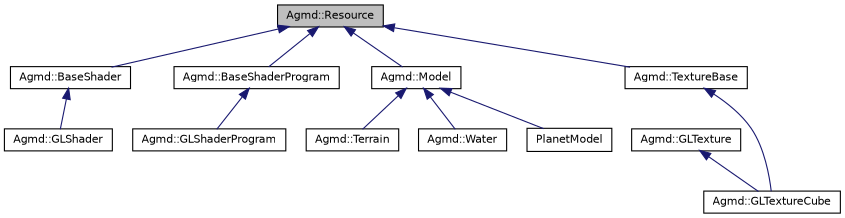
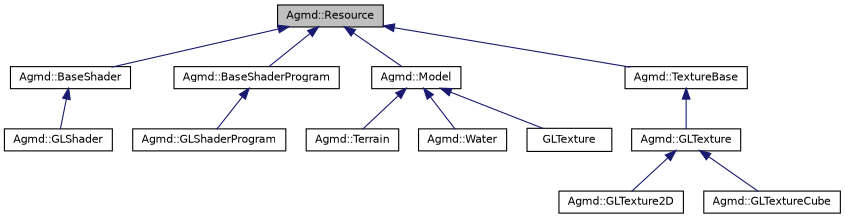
(755, 135) -> (686, 114)
(569, 140) -> (569, 140)
none -> (621, 202)
